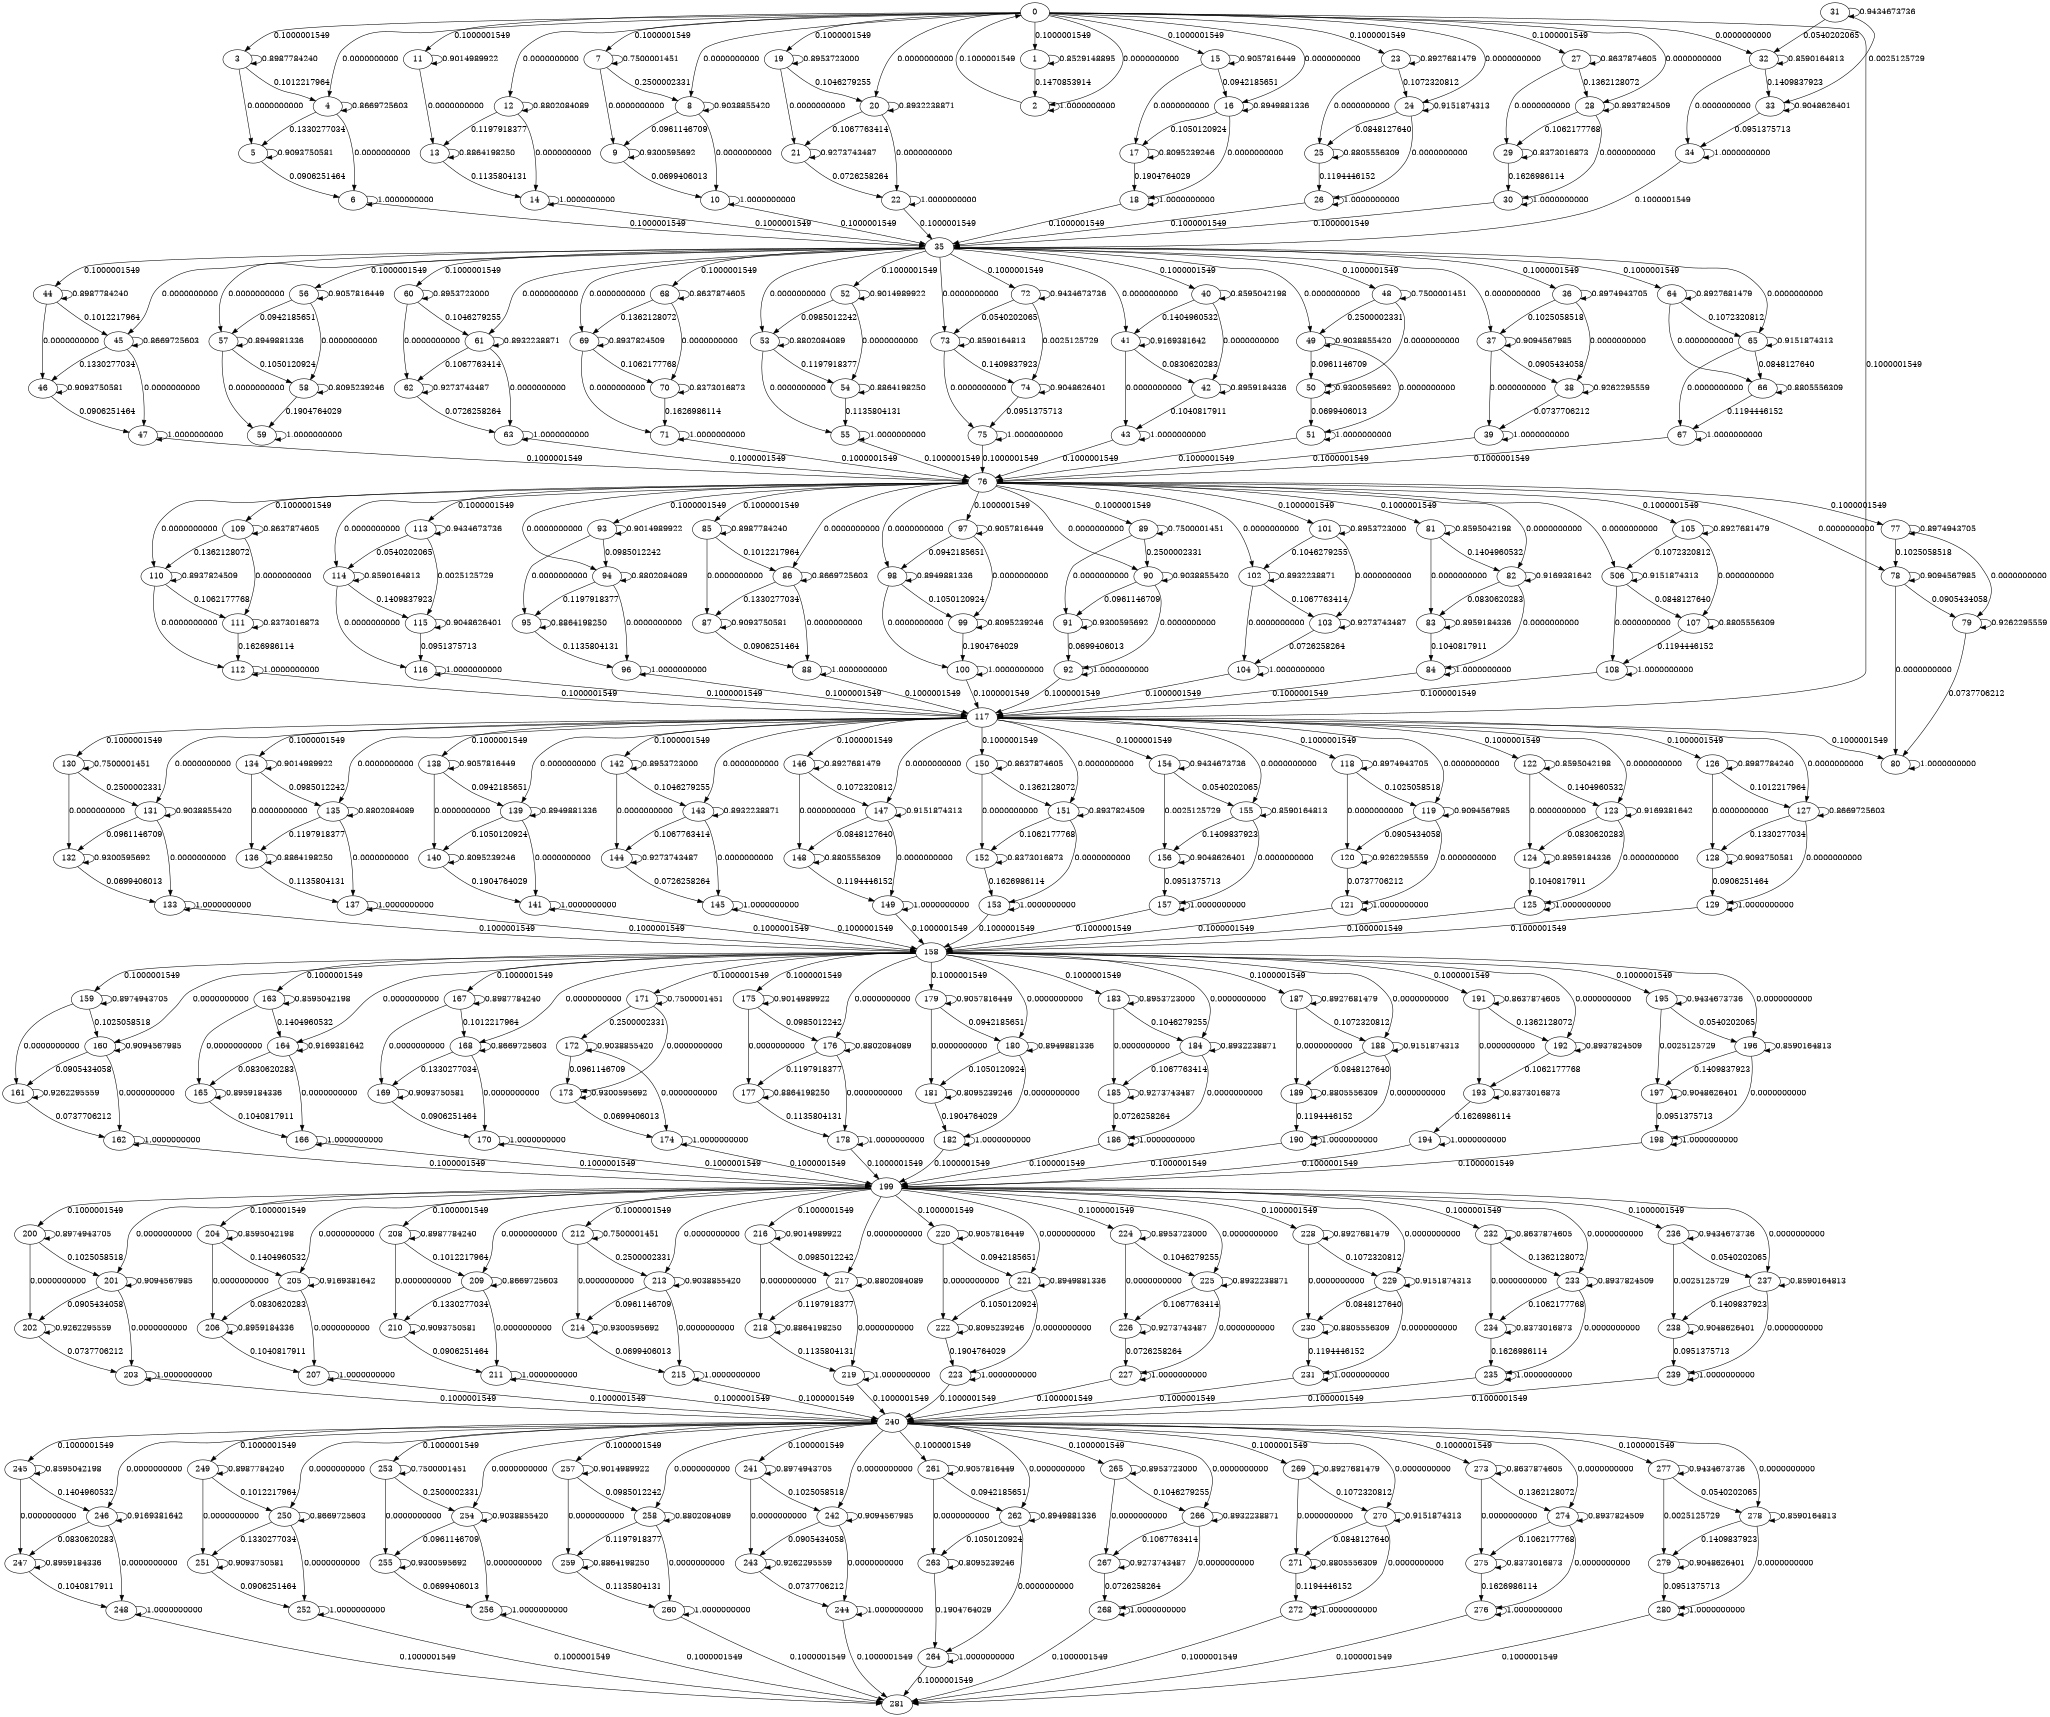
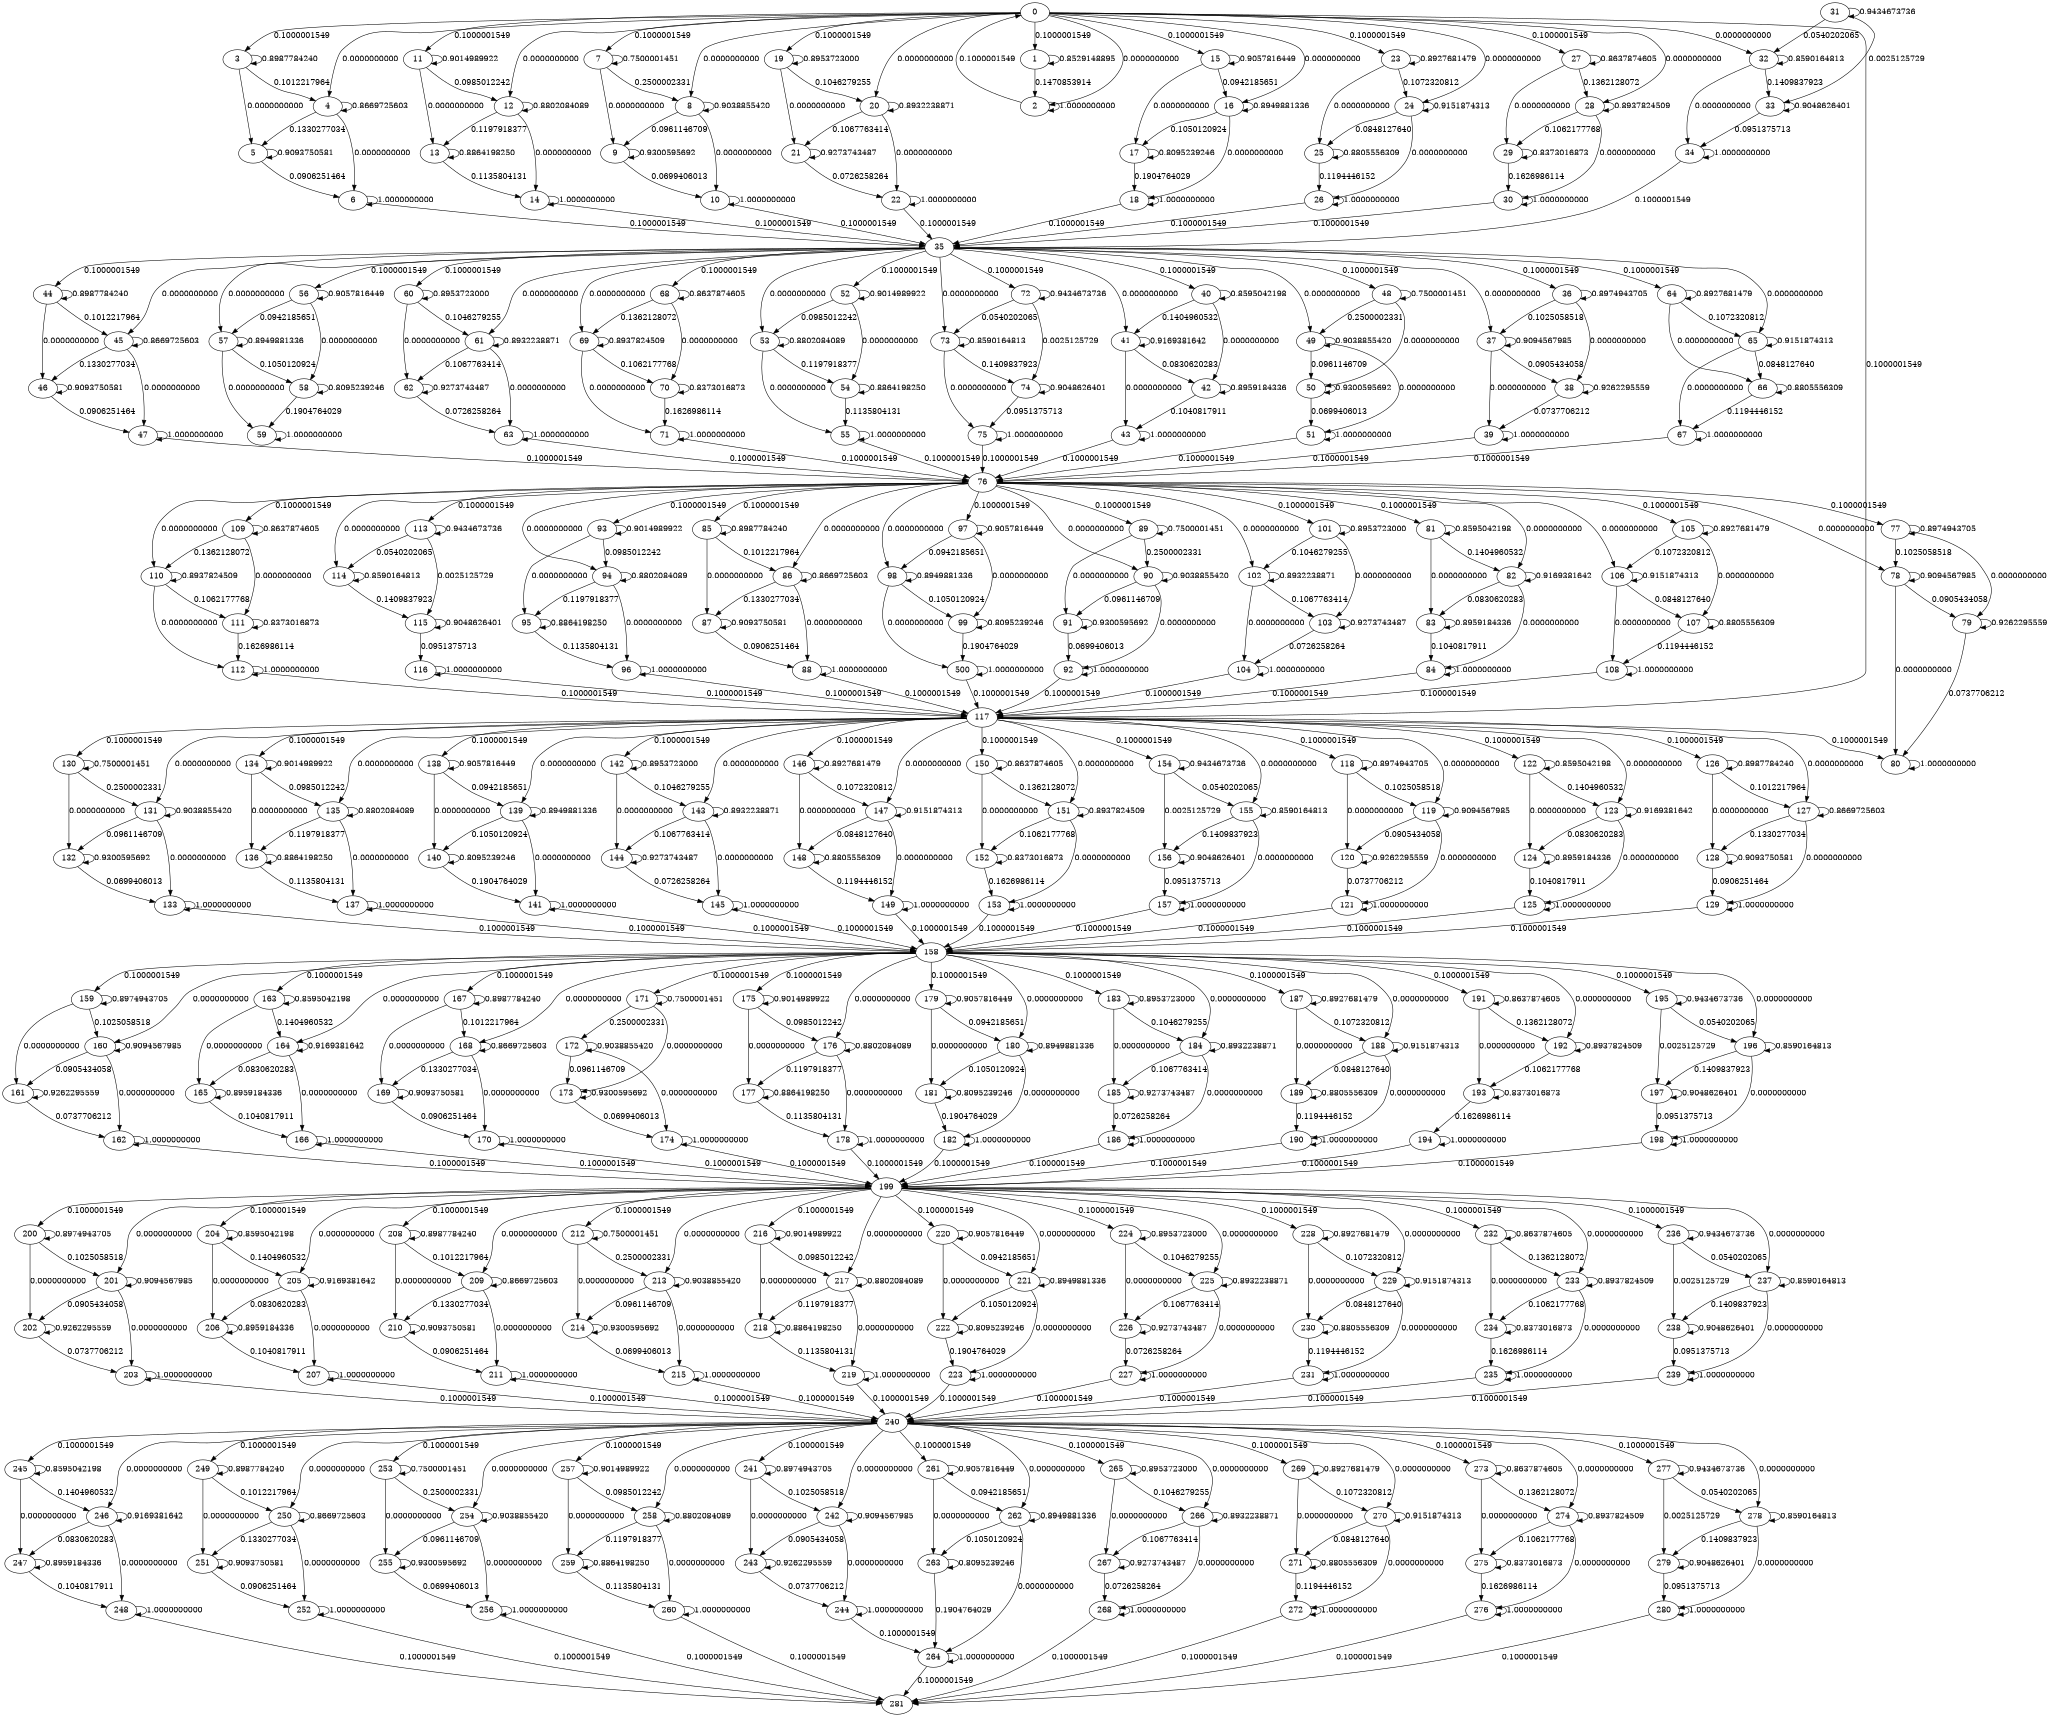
none -> (457, 88)
(1617, 576) -> (1617, 576)
(350, 640) -> none
(963, 670) -> (963, 670)
(854, 1662) -> (881, 1639)
